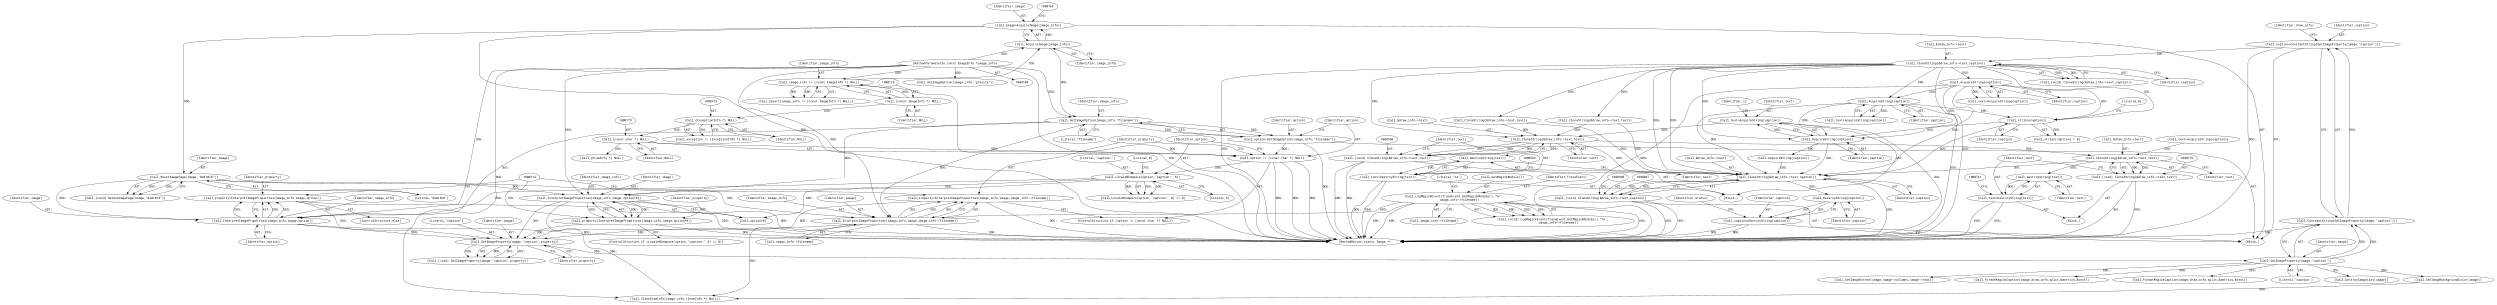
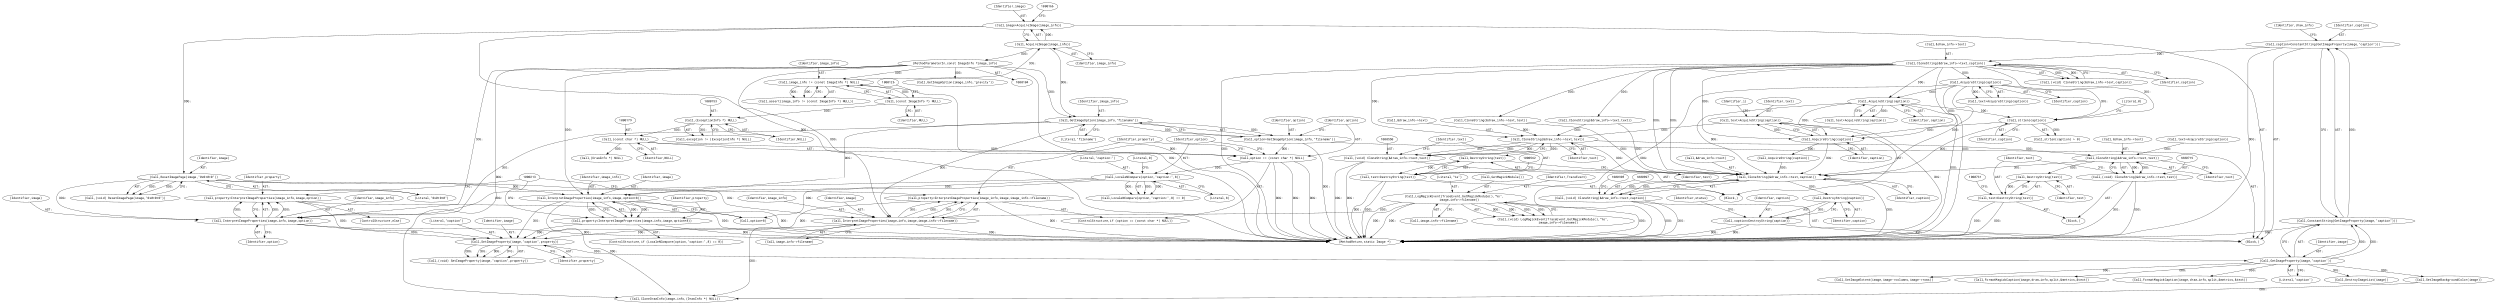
(996, 54) -> (1011, 55)
